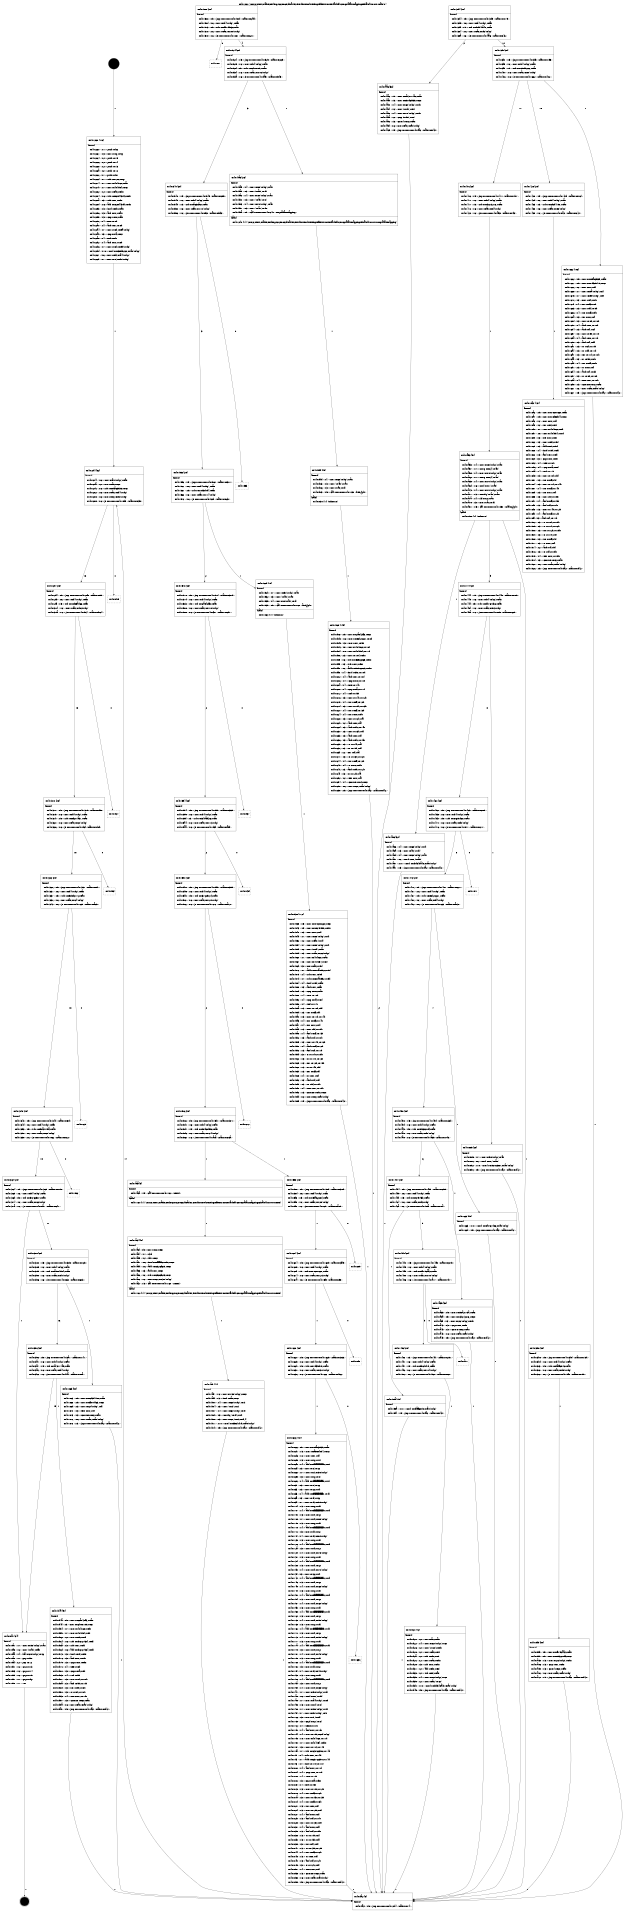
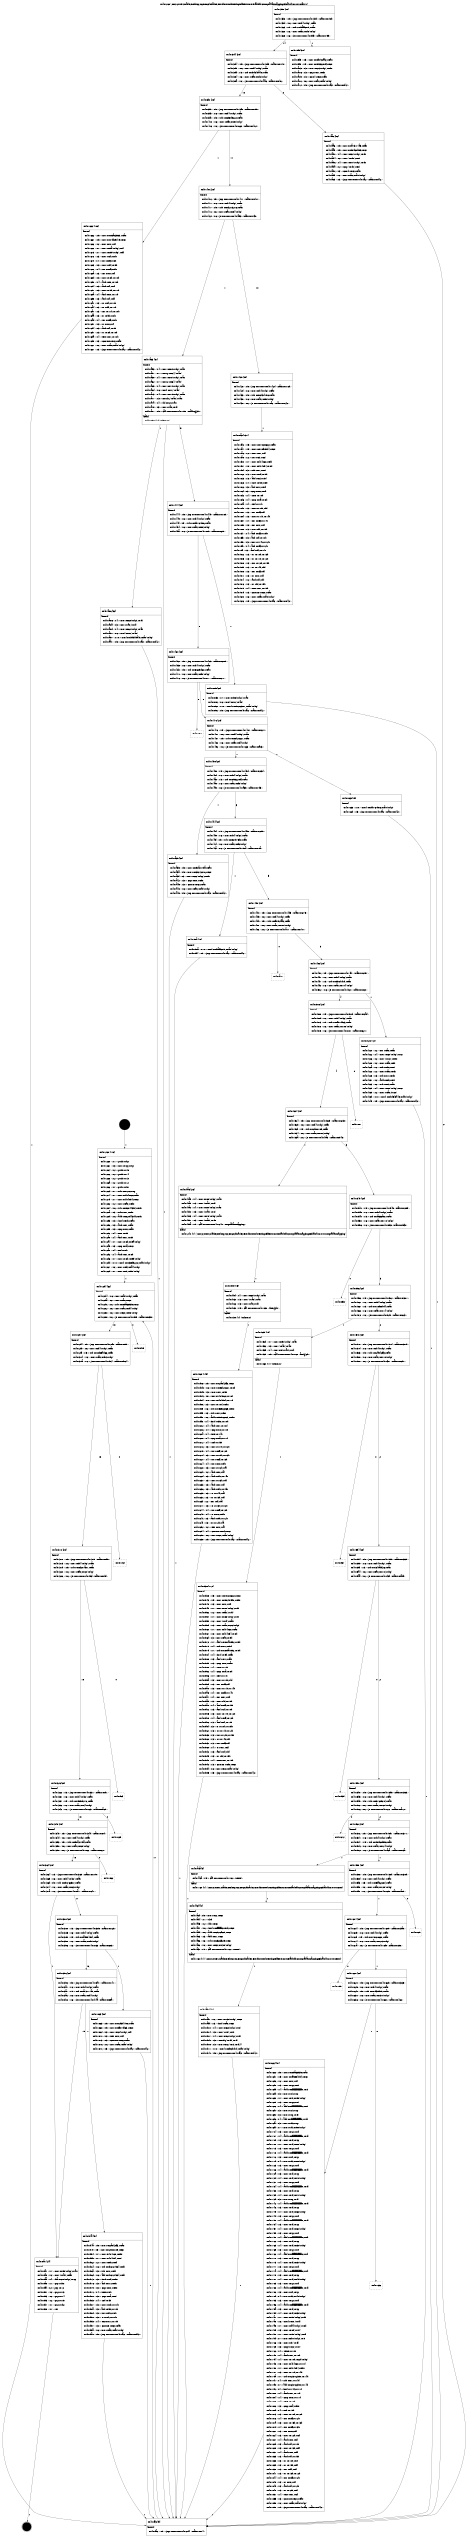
none -> (280, 45)
(538, 131) -> (246, 296)
none -> (339, 997)
(556, 1846) -> none
